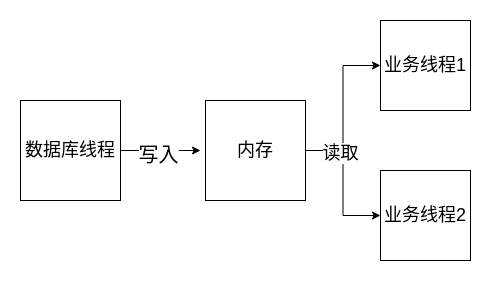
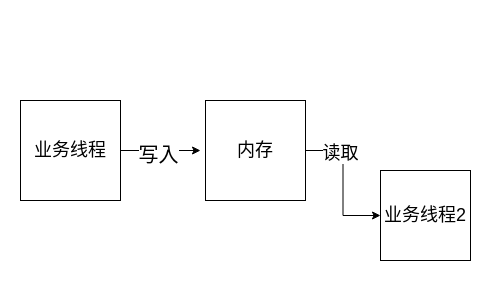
(426, 66) -> none
(343, 90) -> none
(71, 151) -> (71, 151)
